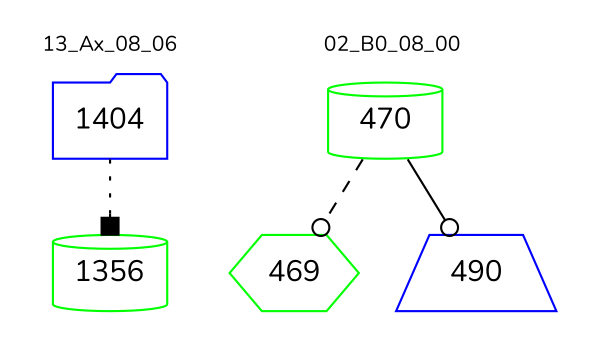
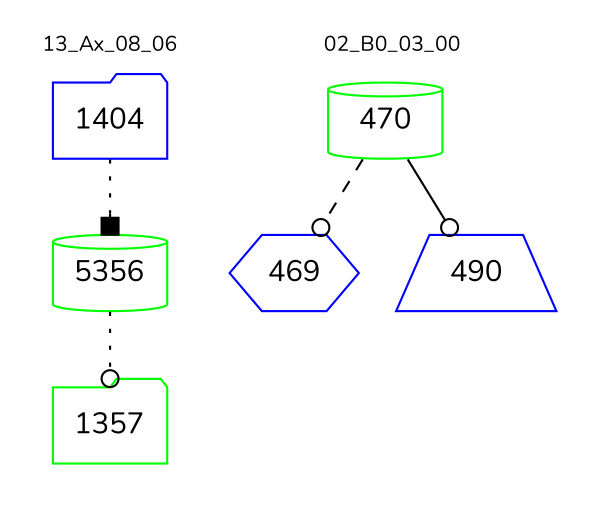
(393, 46) -> (393, 46)
(110, 273) -> (110, 273)
(294, 273) -> (294, 273)
none -> (110, 425)
